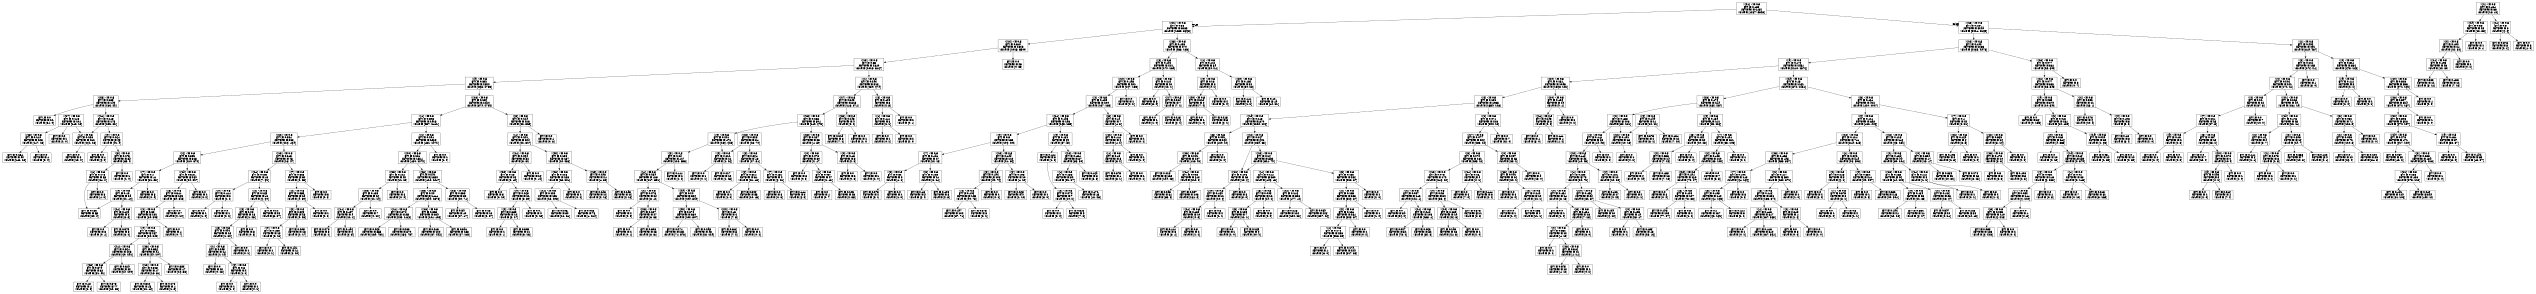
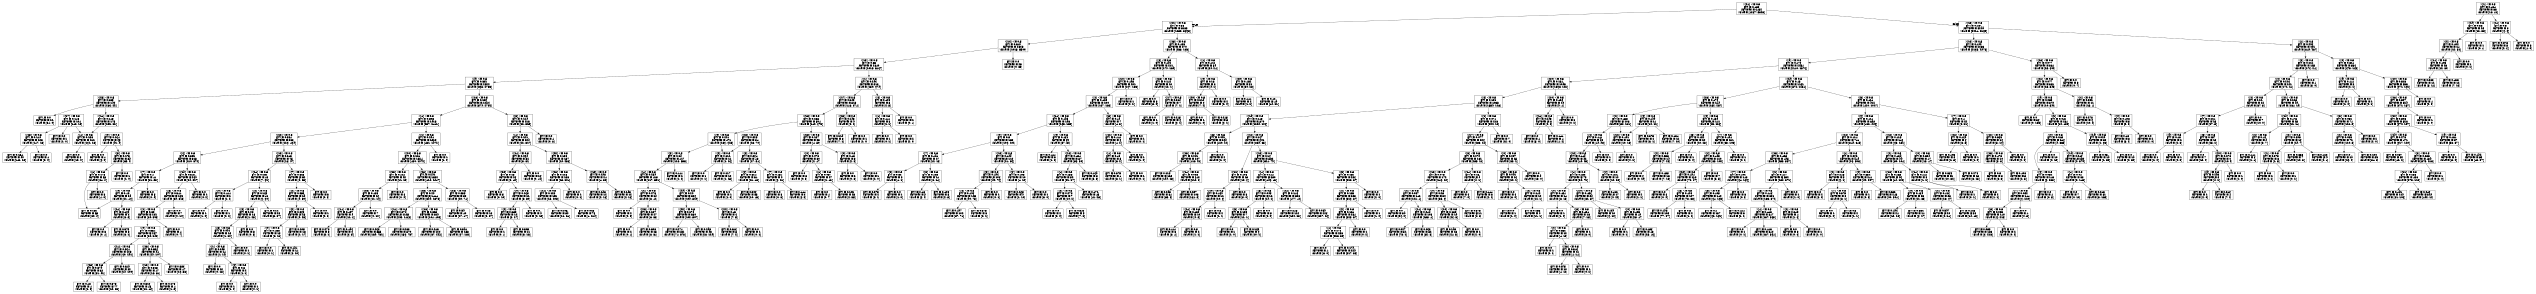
(108, 129) -> none
(1252, 166) -> (1265, 166)
(2060, 167) -> (2035, 155)
(1049, 176) -> (1065, 185)
(1712, 176) -> (1712, 176)
